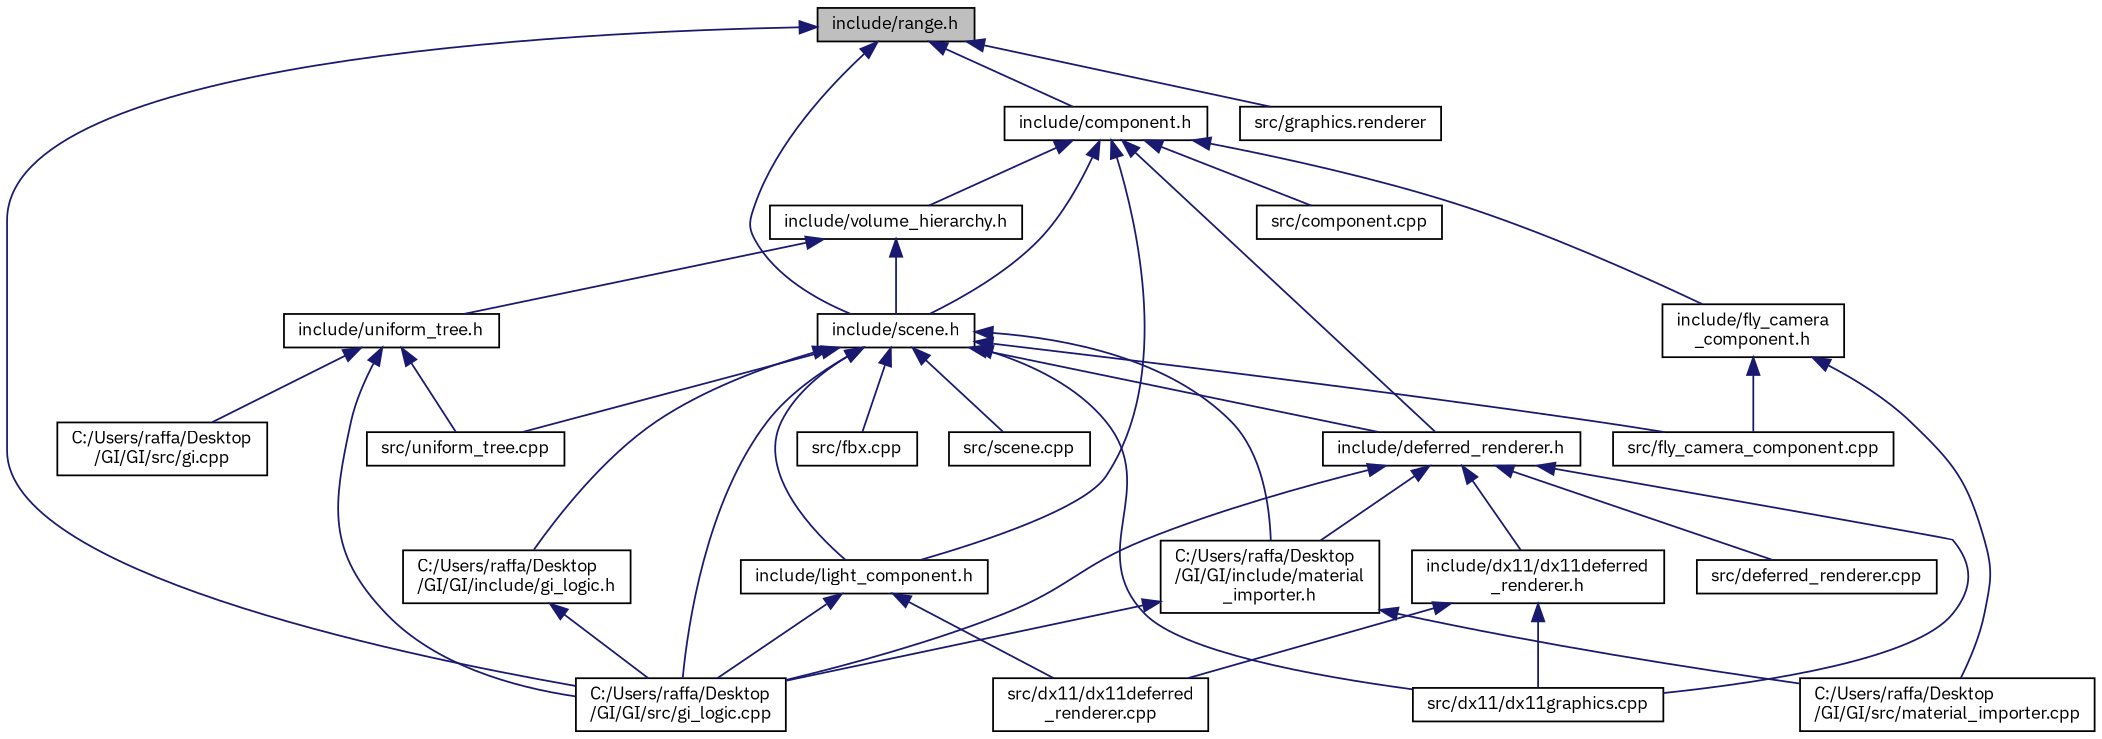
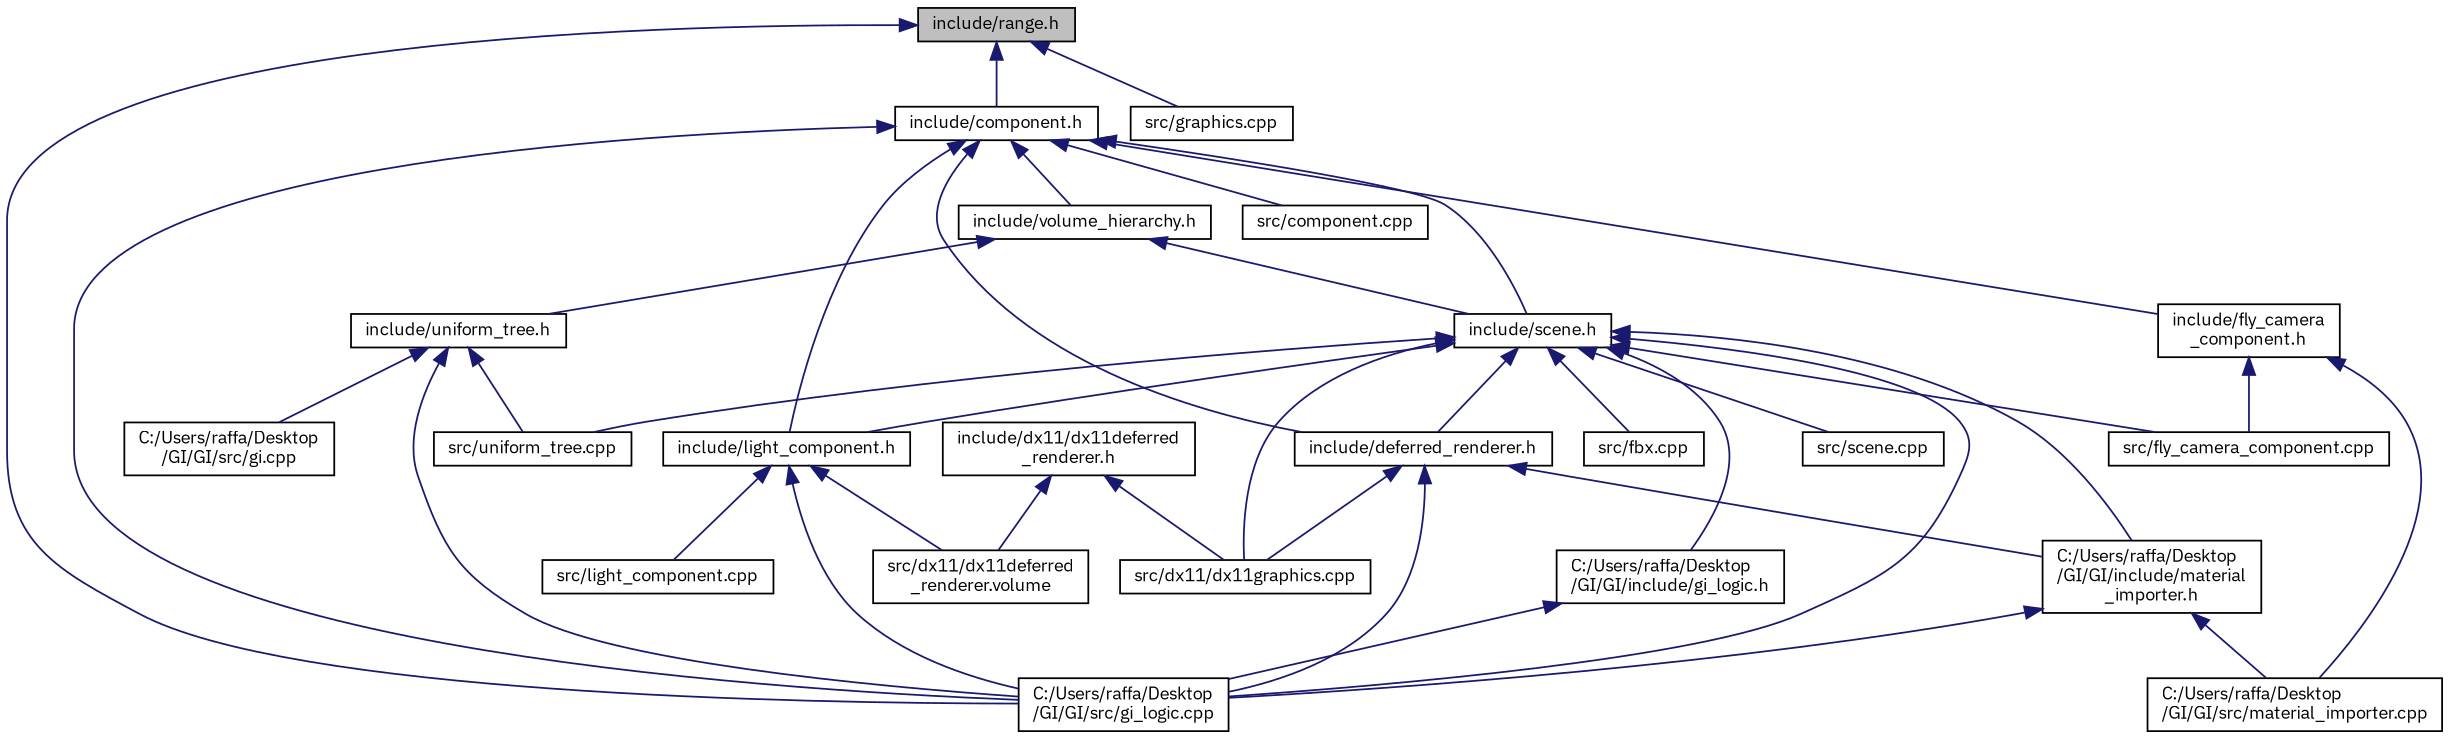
(1341, 123) -> (1212, 123)
(760, 192) -> none
none -> (81, 465)
(1497, 515) -> none
none -> (658, 577)
(1817, 577) -> none
(1101, 705) -> (981, 577)
